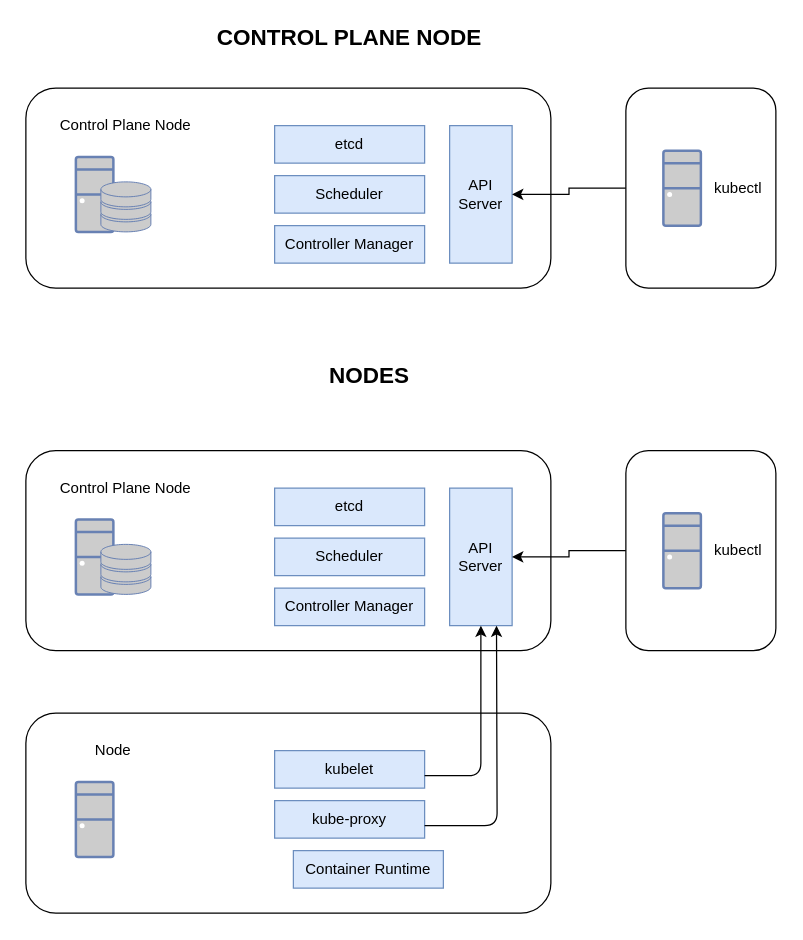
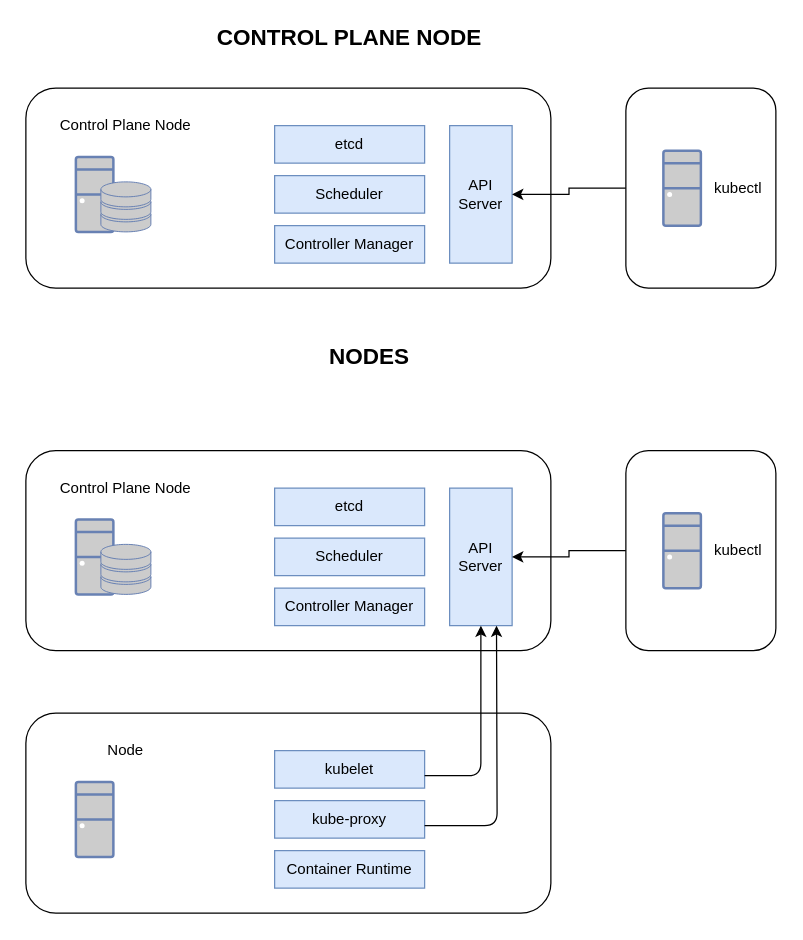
(369, 376) -> (369, 357)
(113, 751) -> (126, 751)
(368, 869) -> (349, 869)
